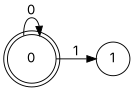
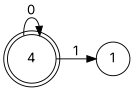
(32, 59) -> (32, 59)
